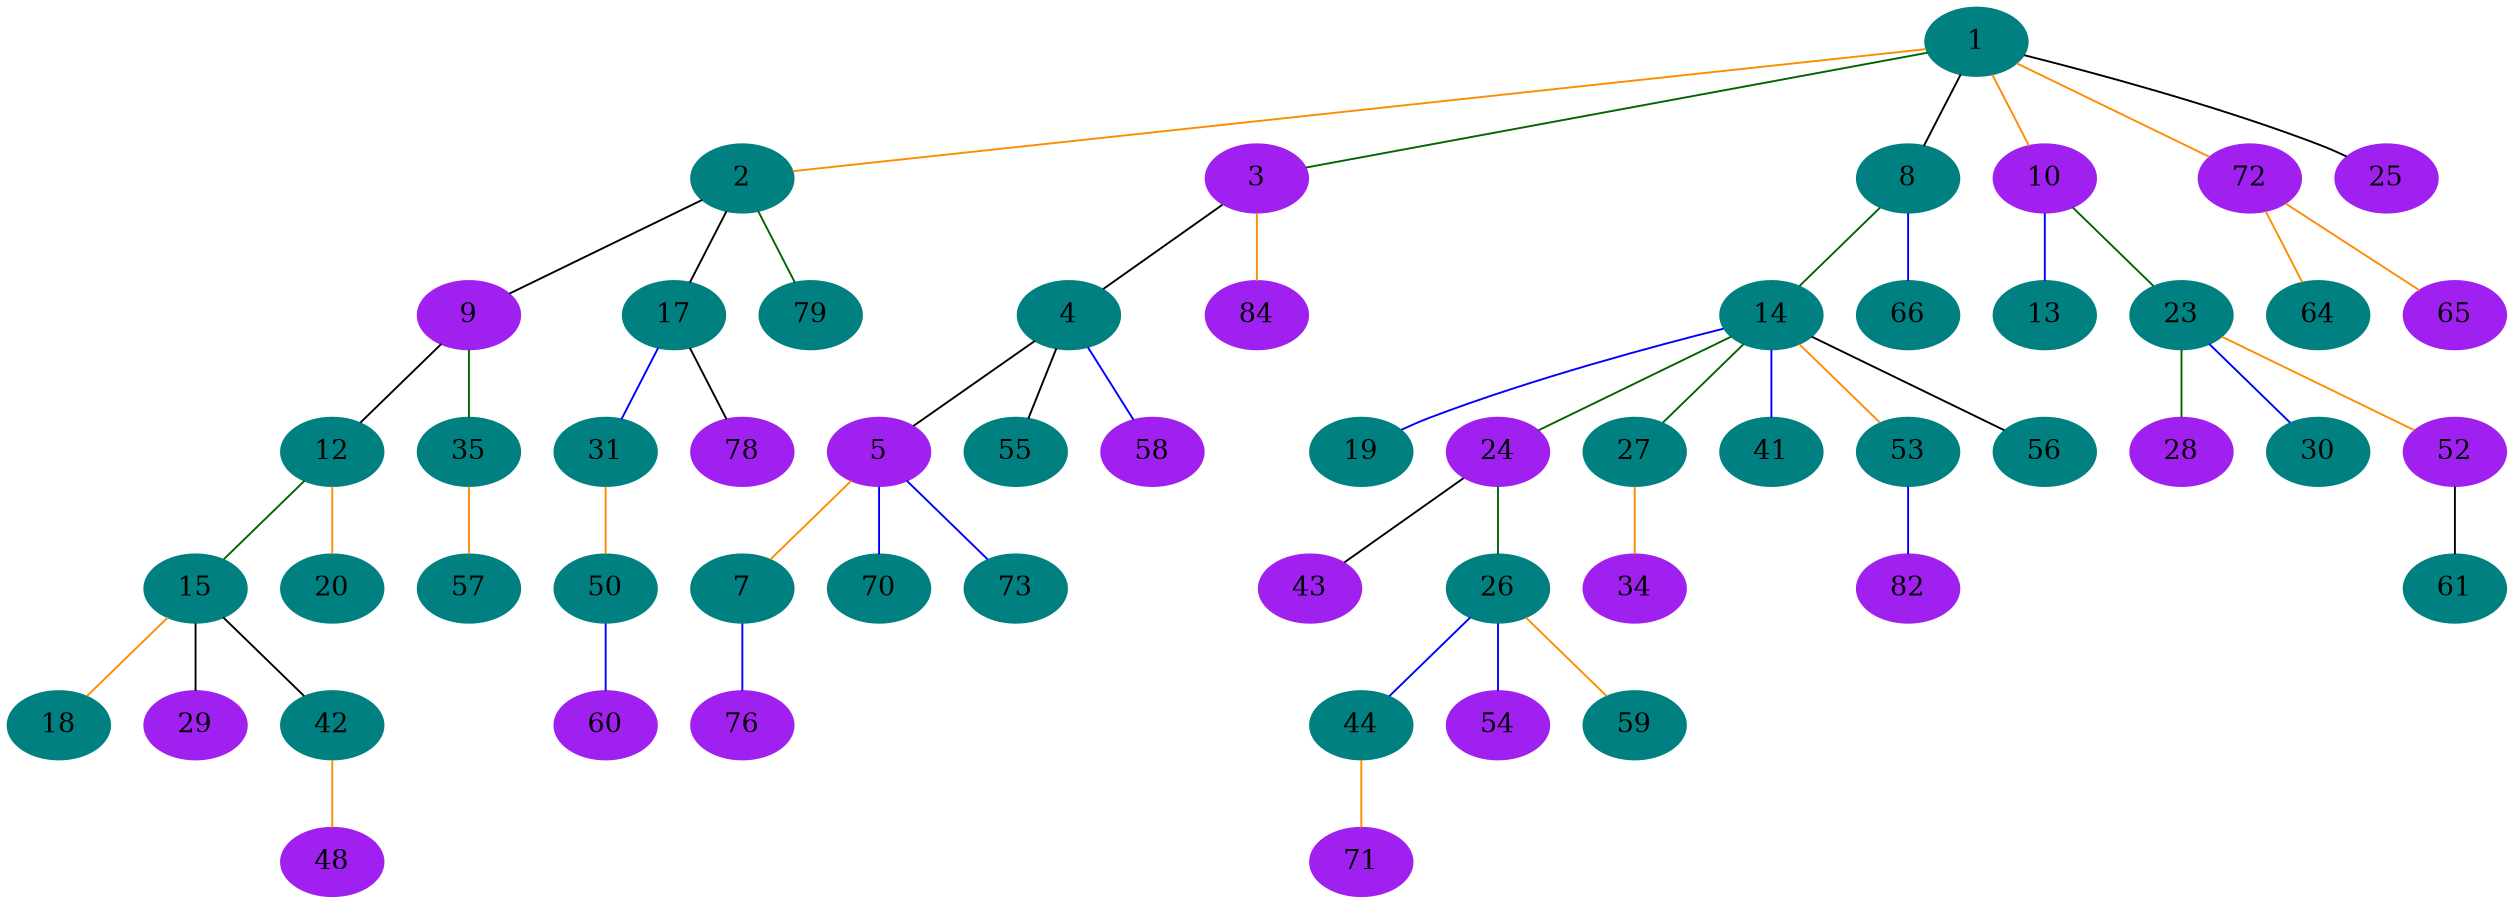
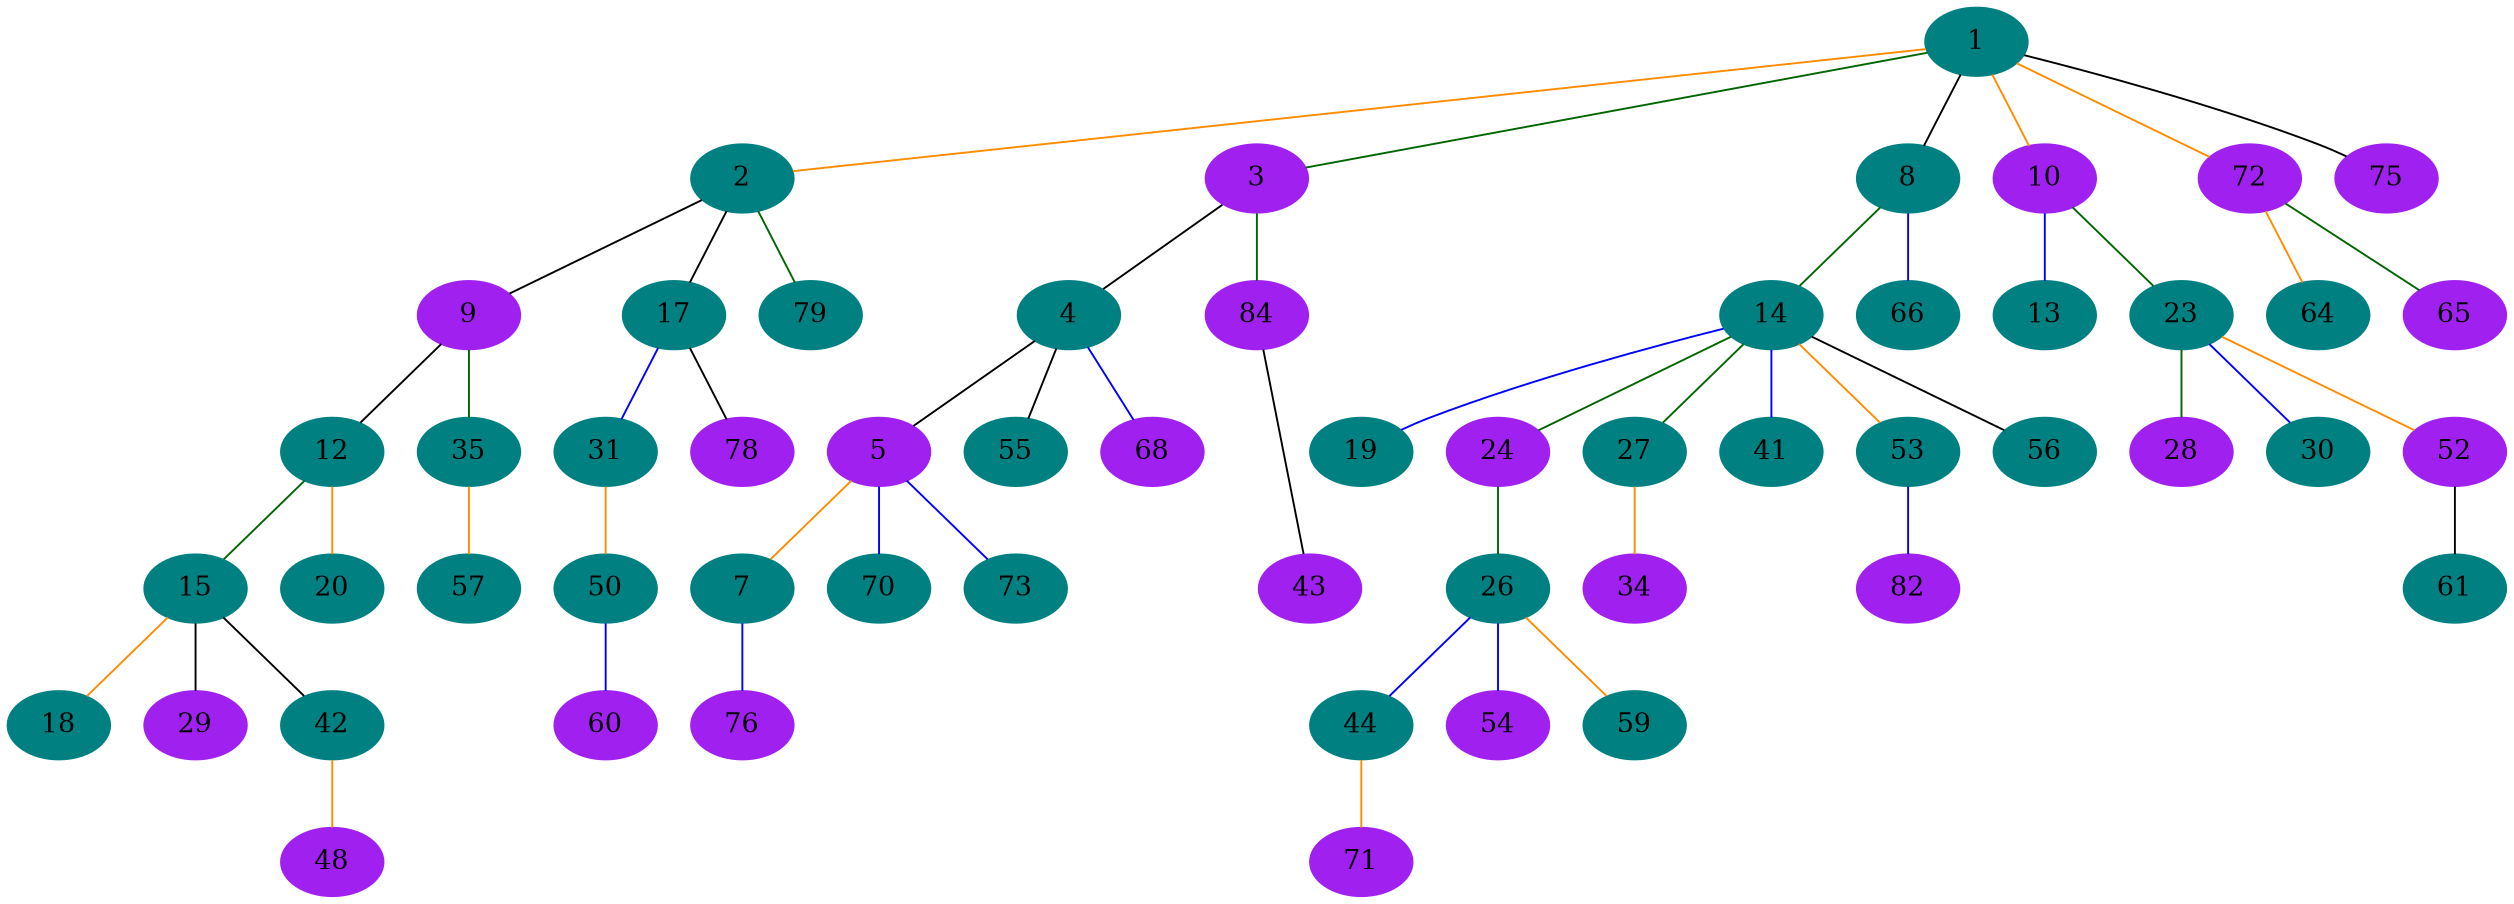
(2387, 178) -> (2387, 178)
(1257, 247) -> (1257, 247)
(2353, 247) -> (2353, 247)
(1152, 452) -> (1152, 452)
(1404, 520) -> (1283, 452)
